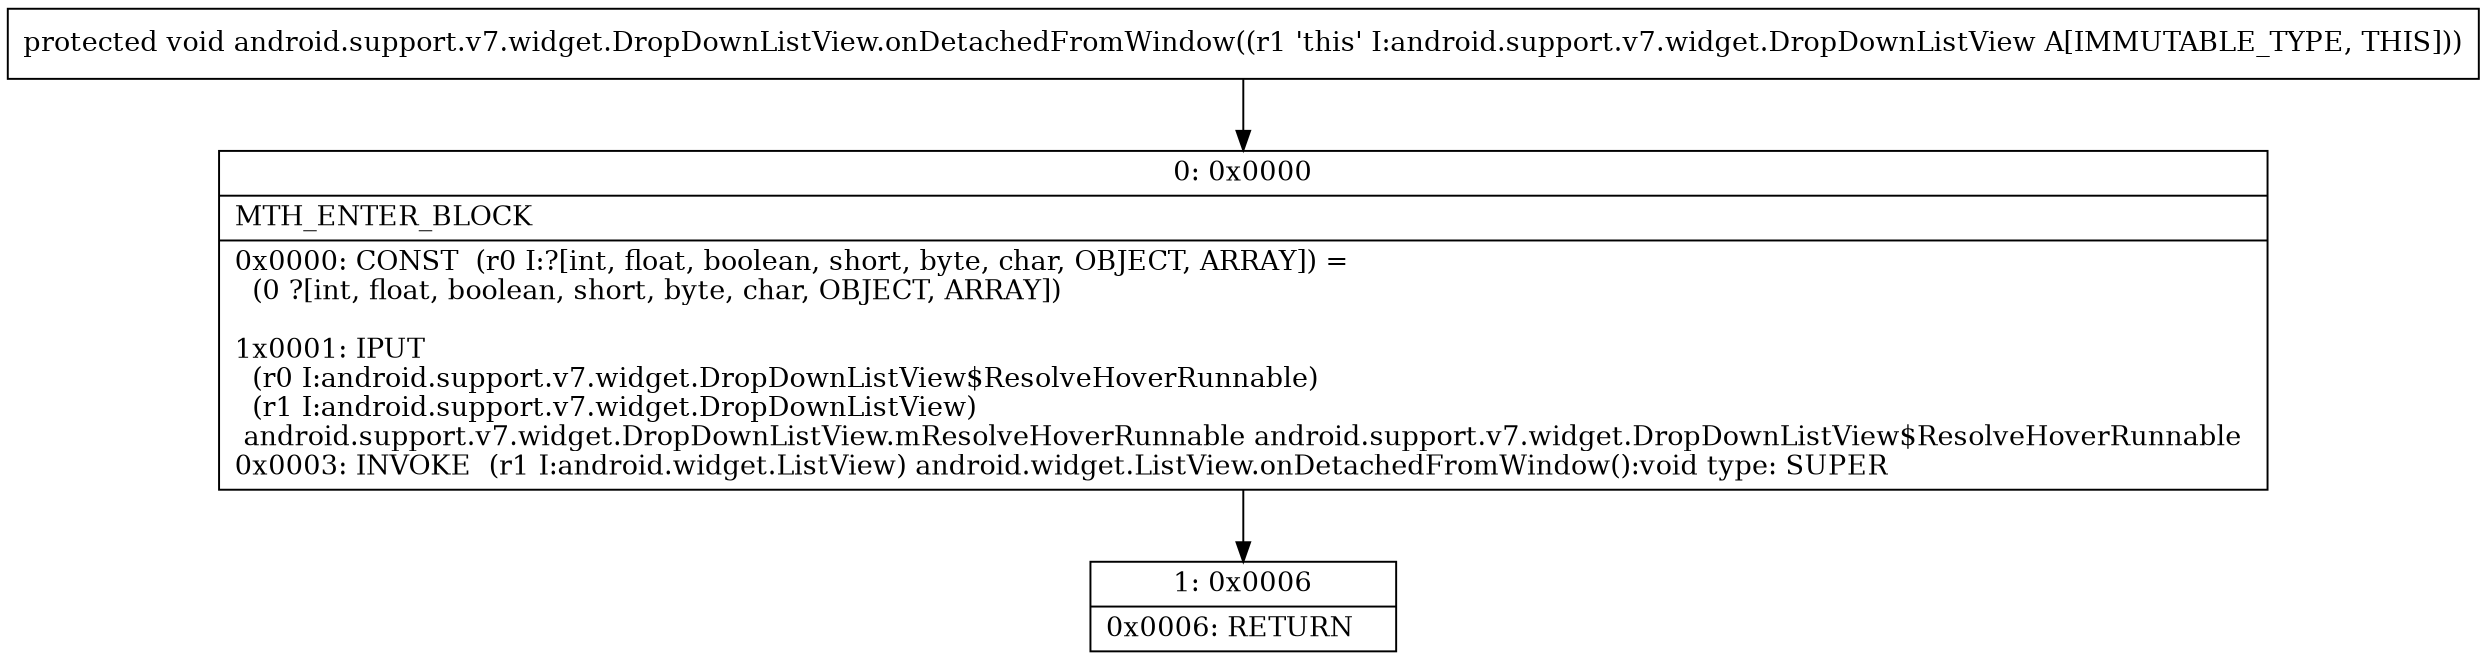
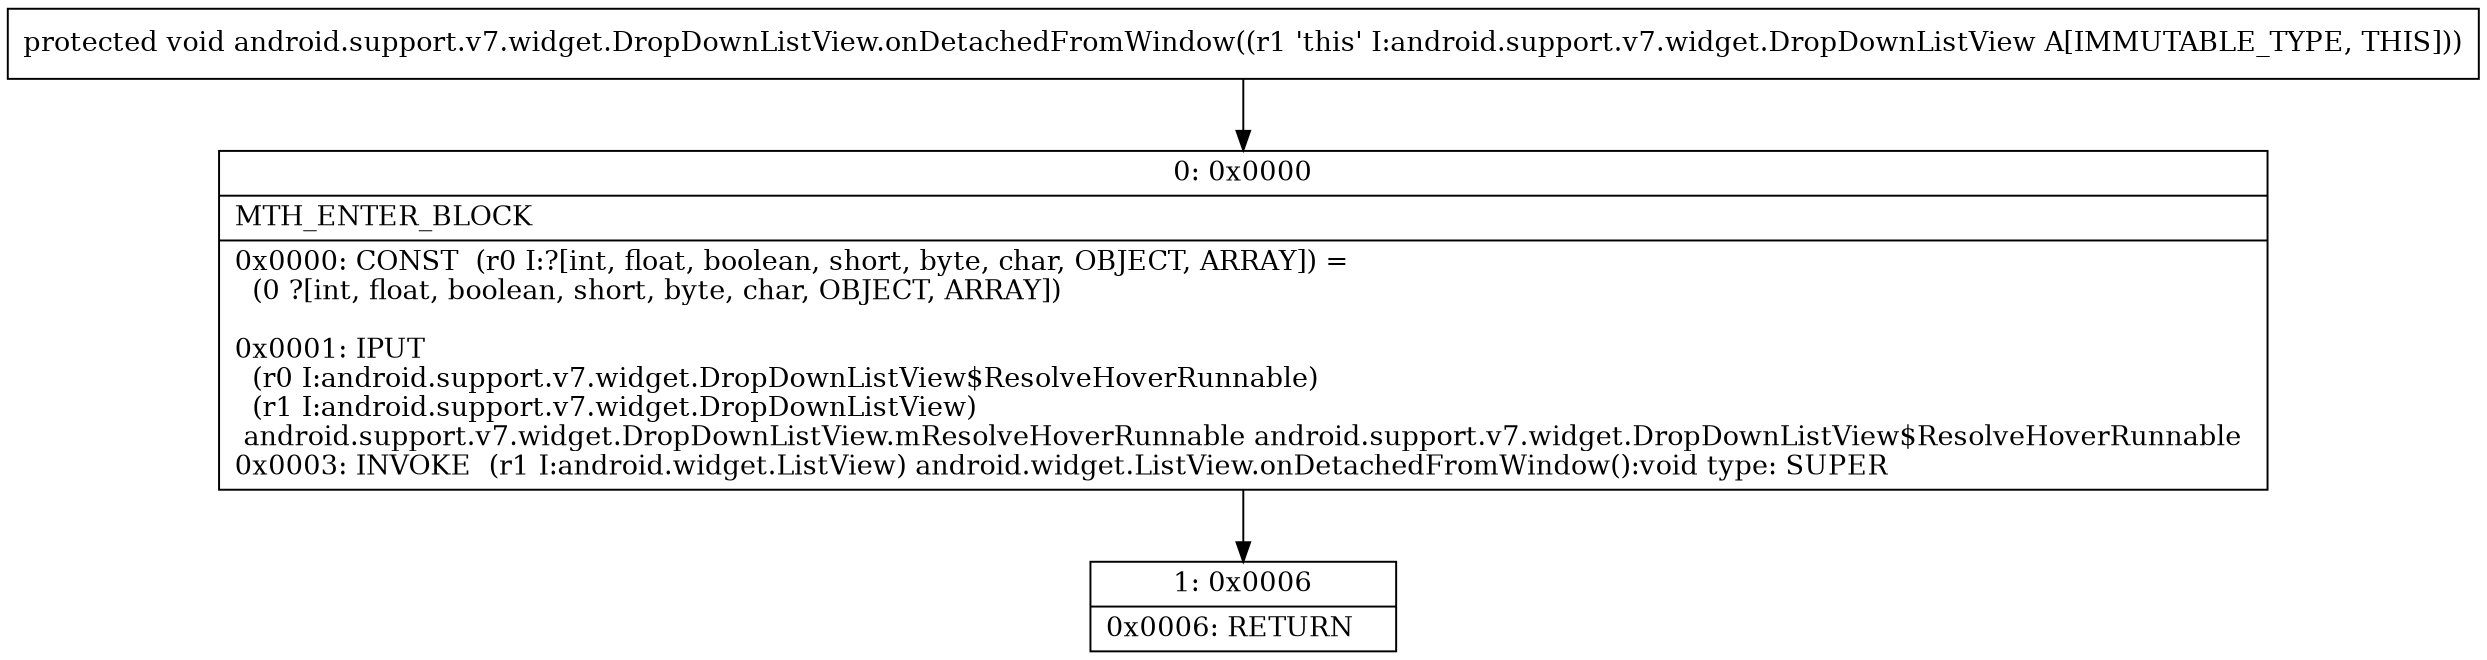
(339, 350) -> (339, 350)
